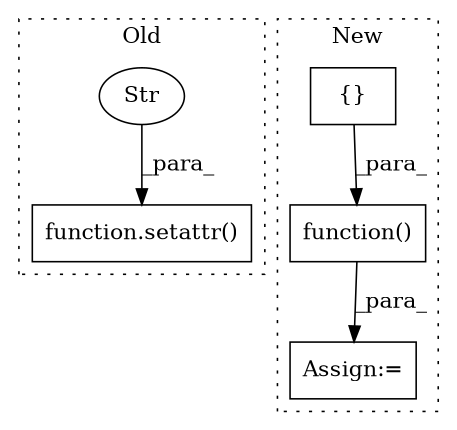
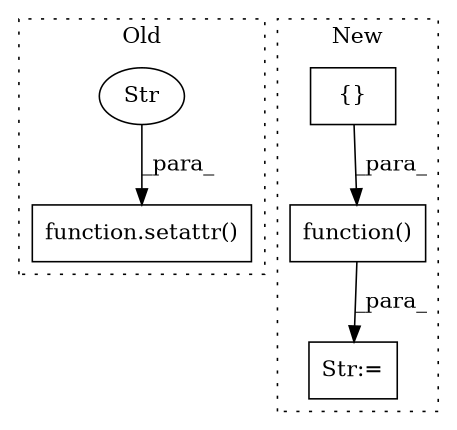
(353, 370) -> (353, 370)
